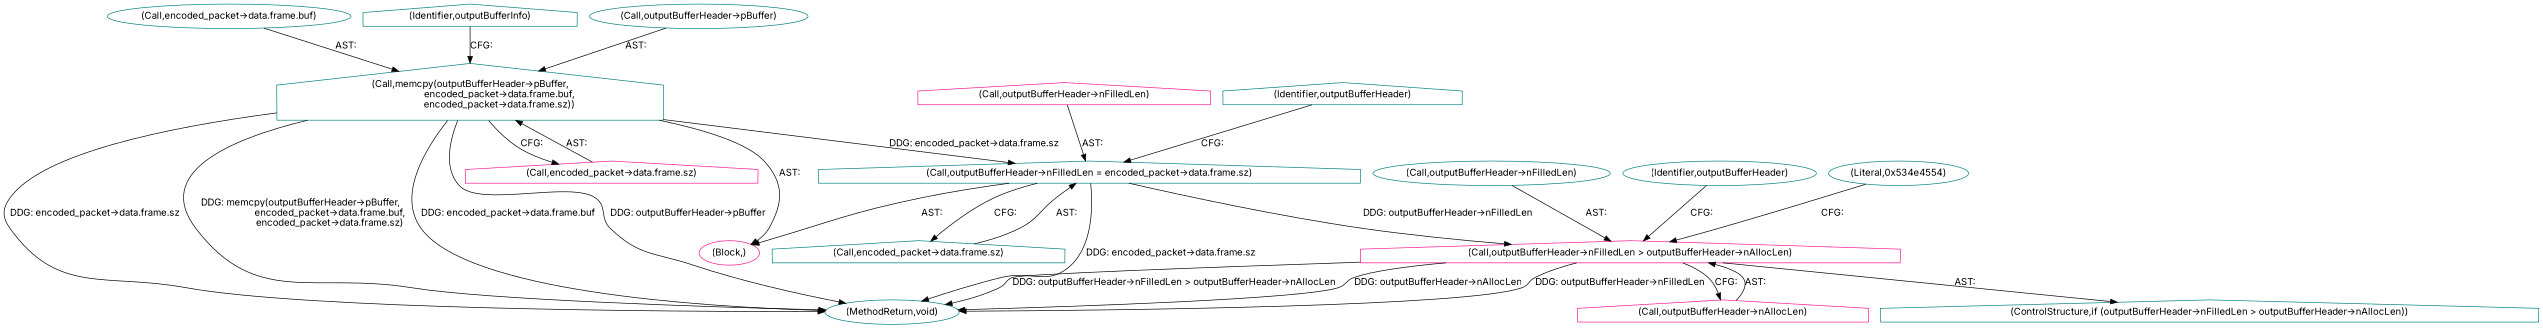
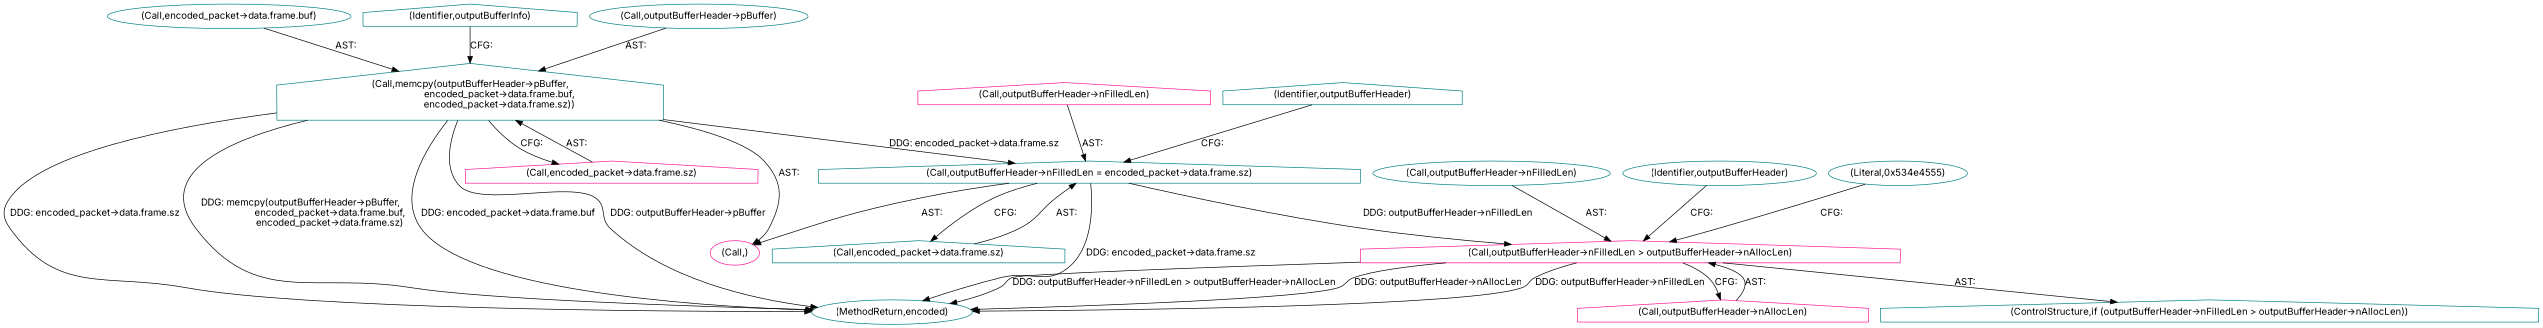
(1899, 173) -> (1898, 173)
(729, 253) -> (735, 253)
(892, 312) -> (892, 312)
